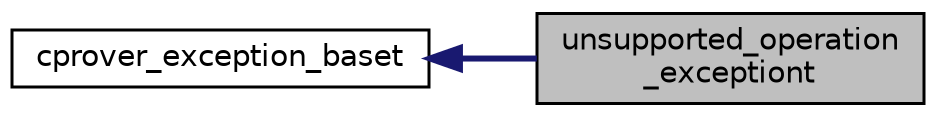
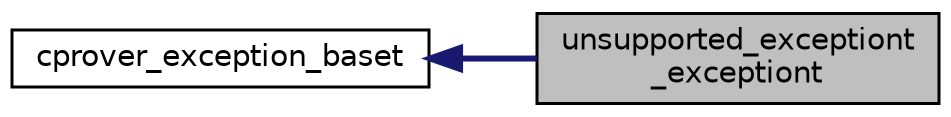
(730, 58) -> (738, 58)
